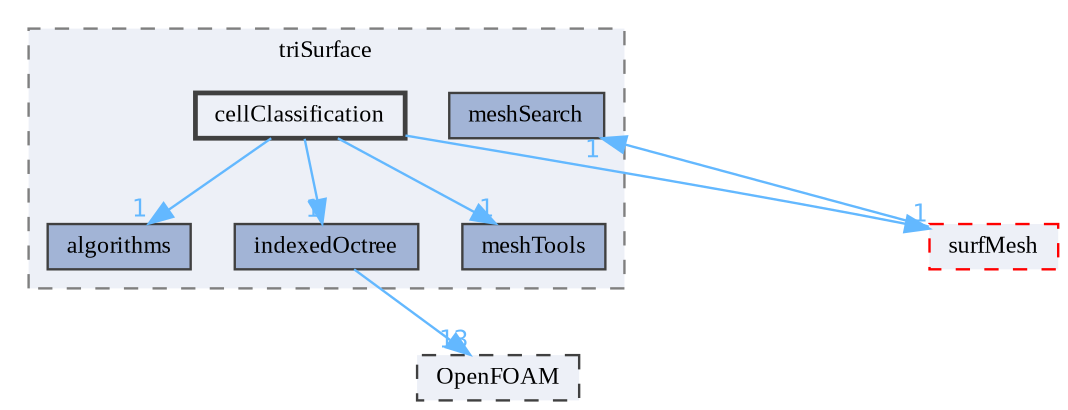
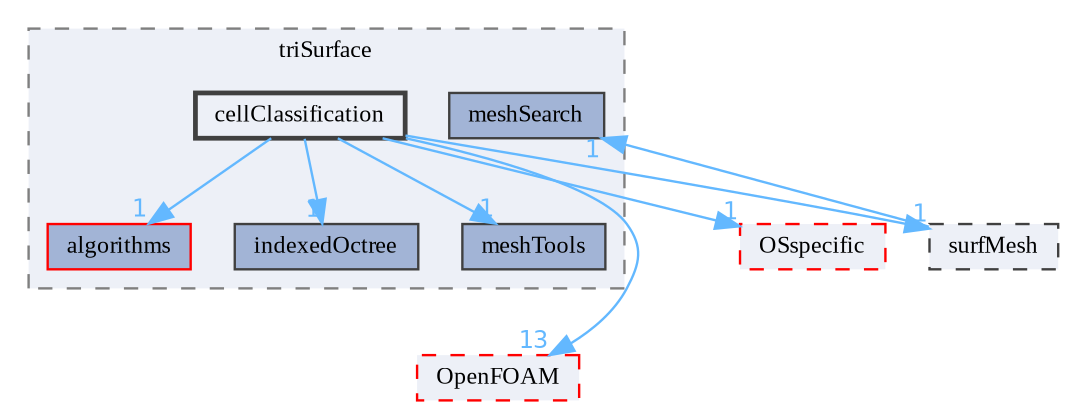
(119, 247) -> (119, 247)
none -> (813, 247)
(994, 247) -> (994, 247)
(402, 305) -> (591, 197)
(498, 378) -> (498, 378)
